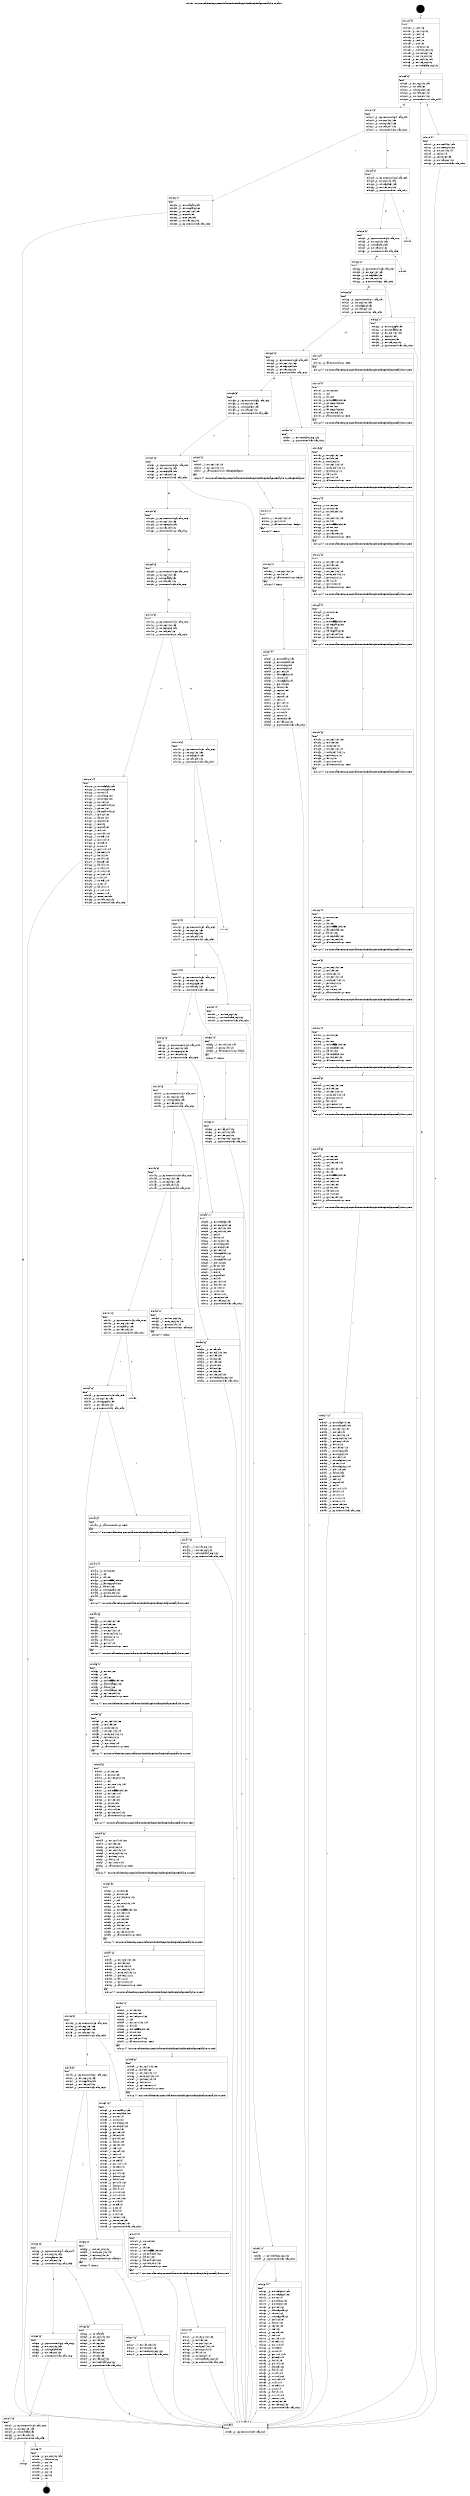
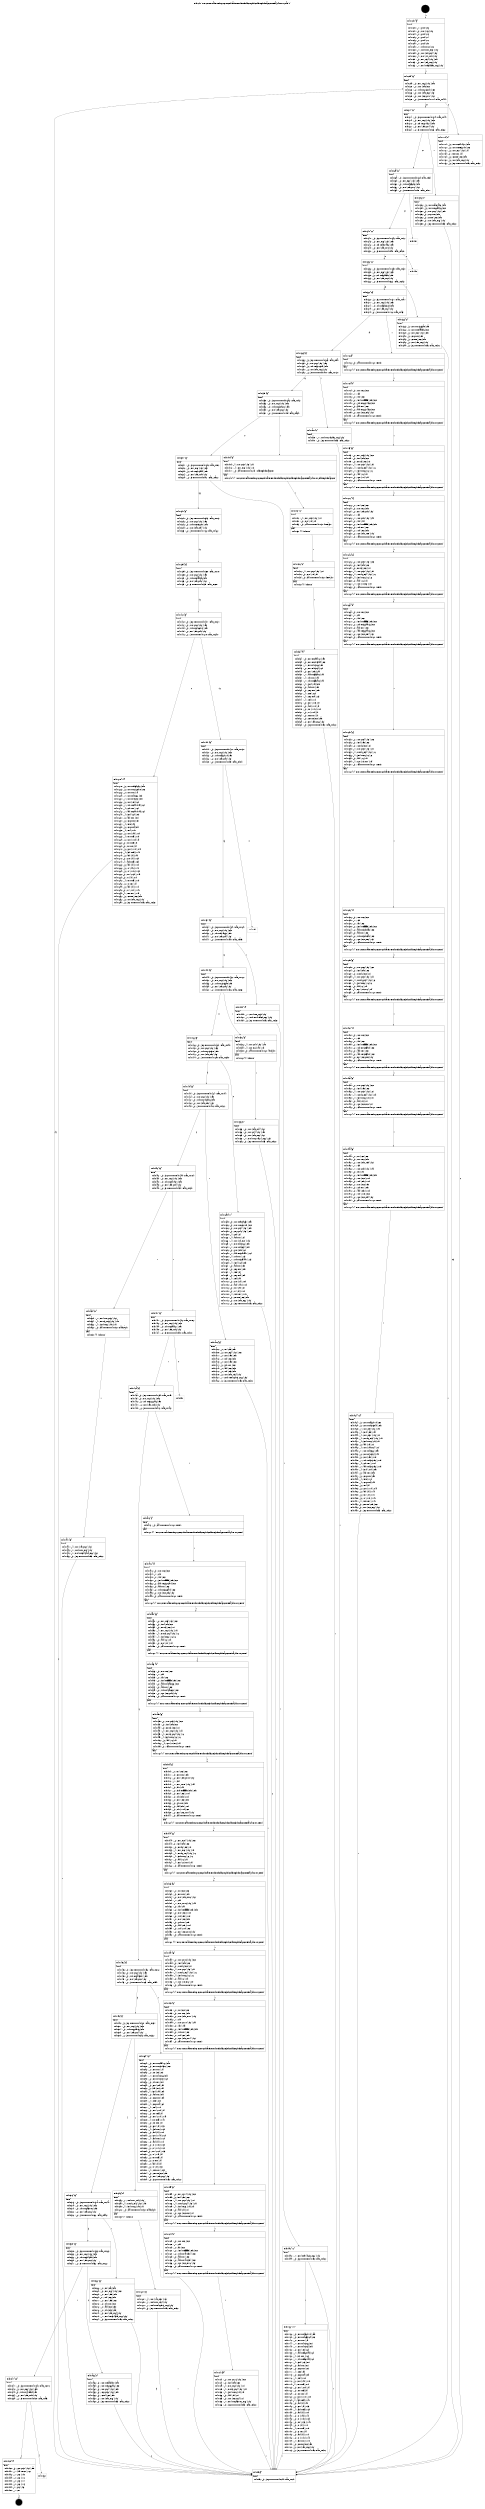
none -> (109, 2389)
